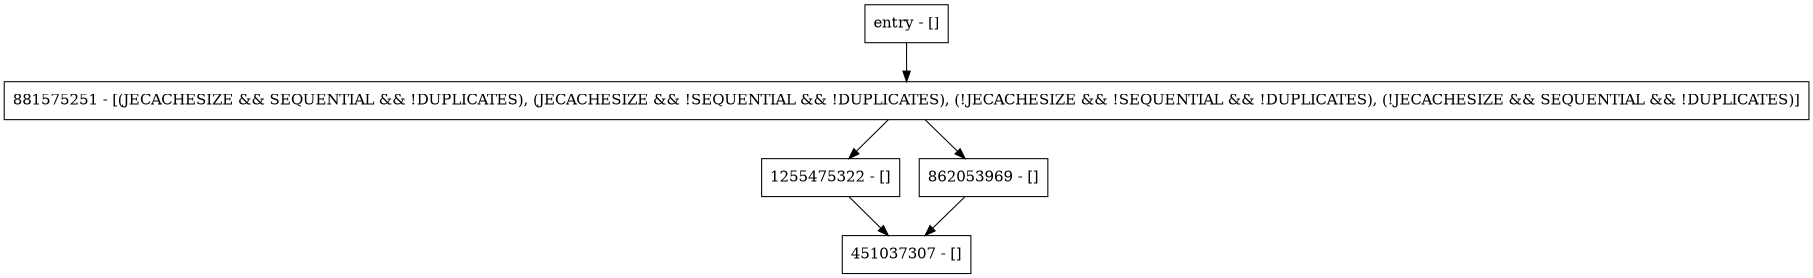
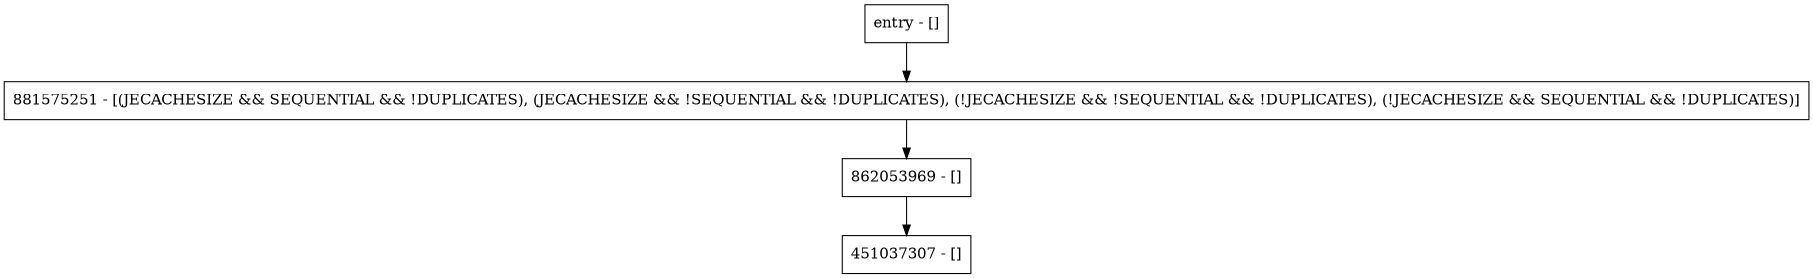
(831, 178) -> none
